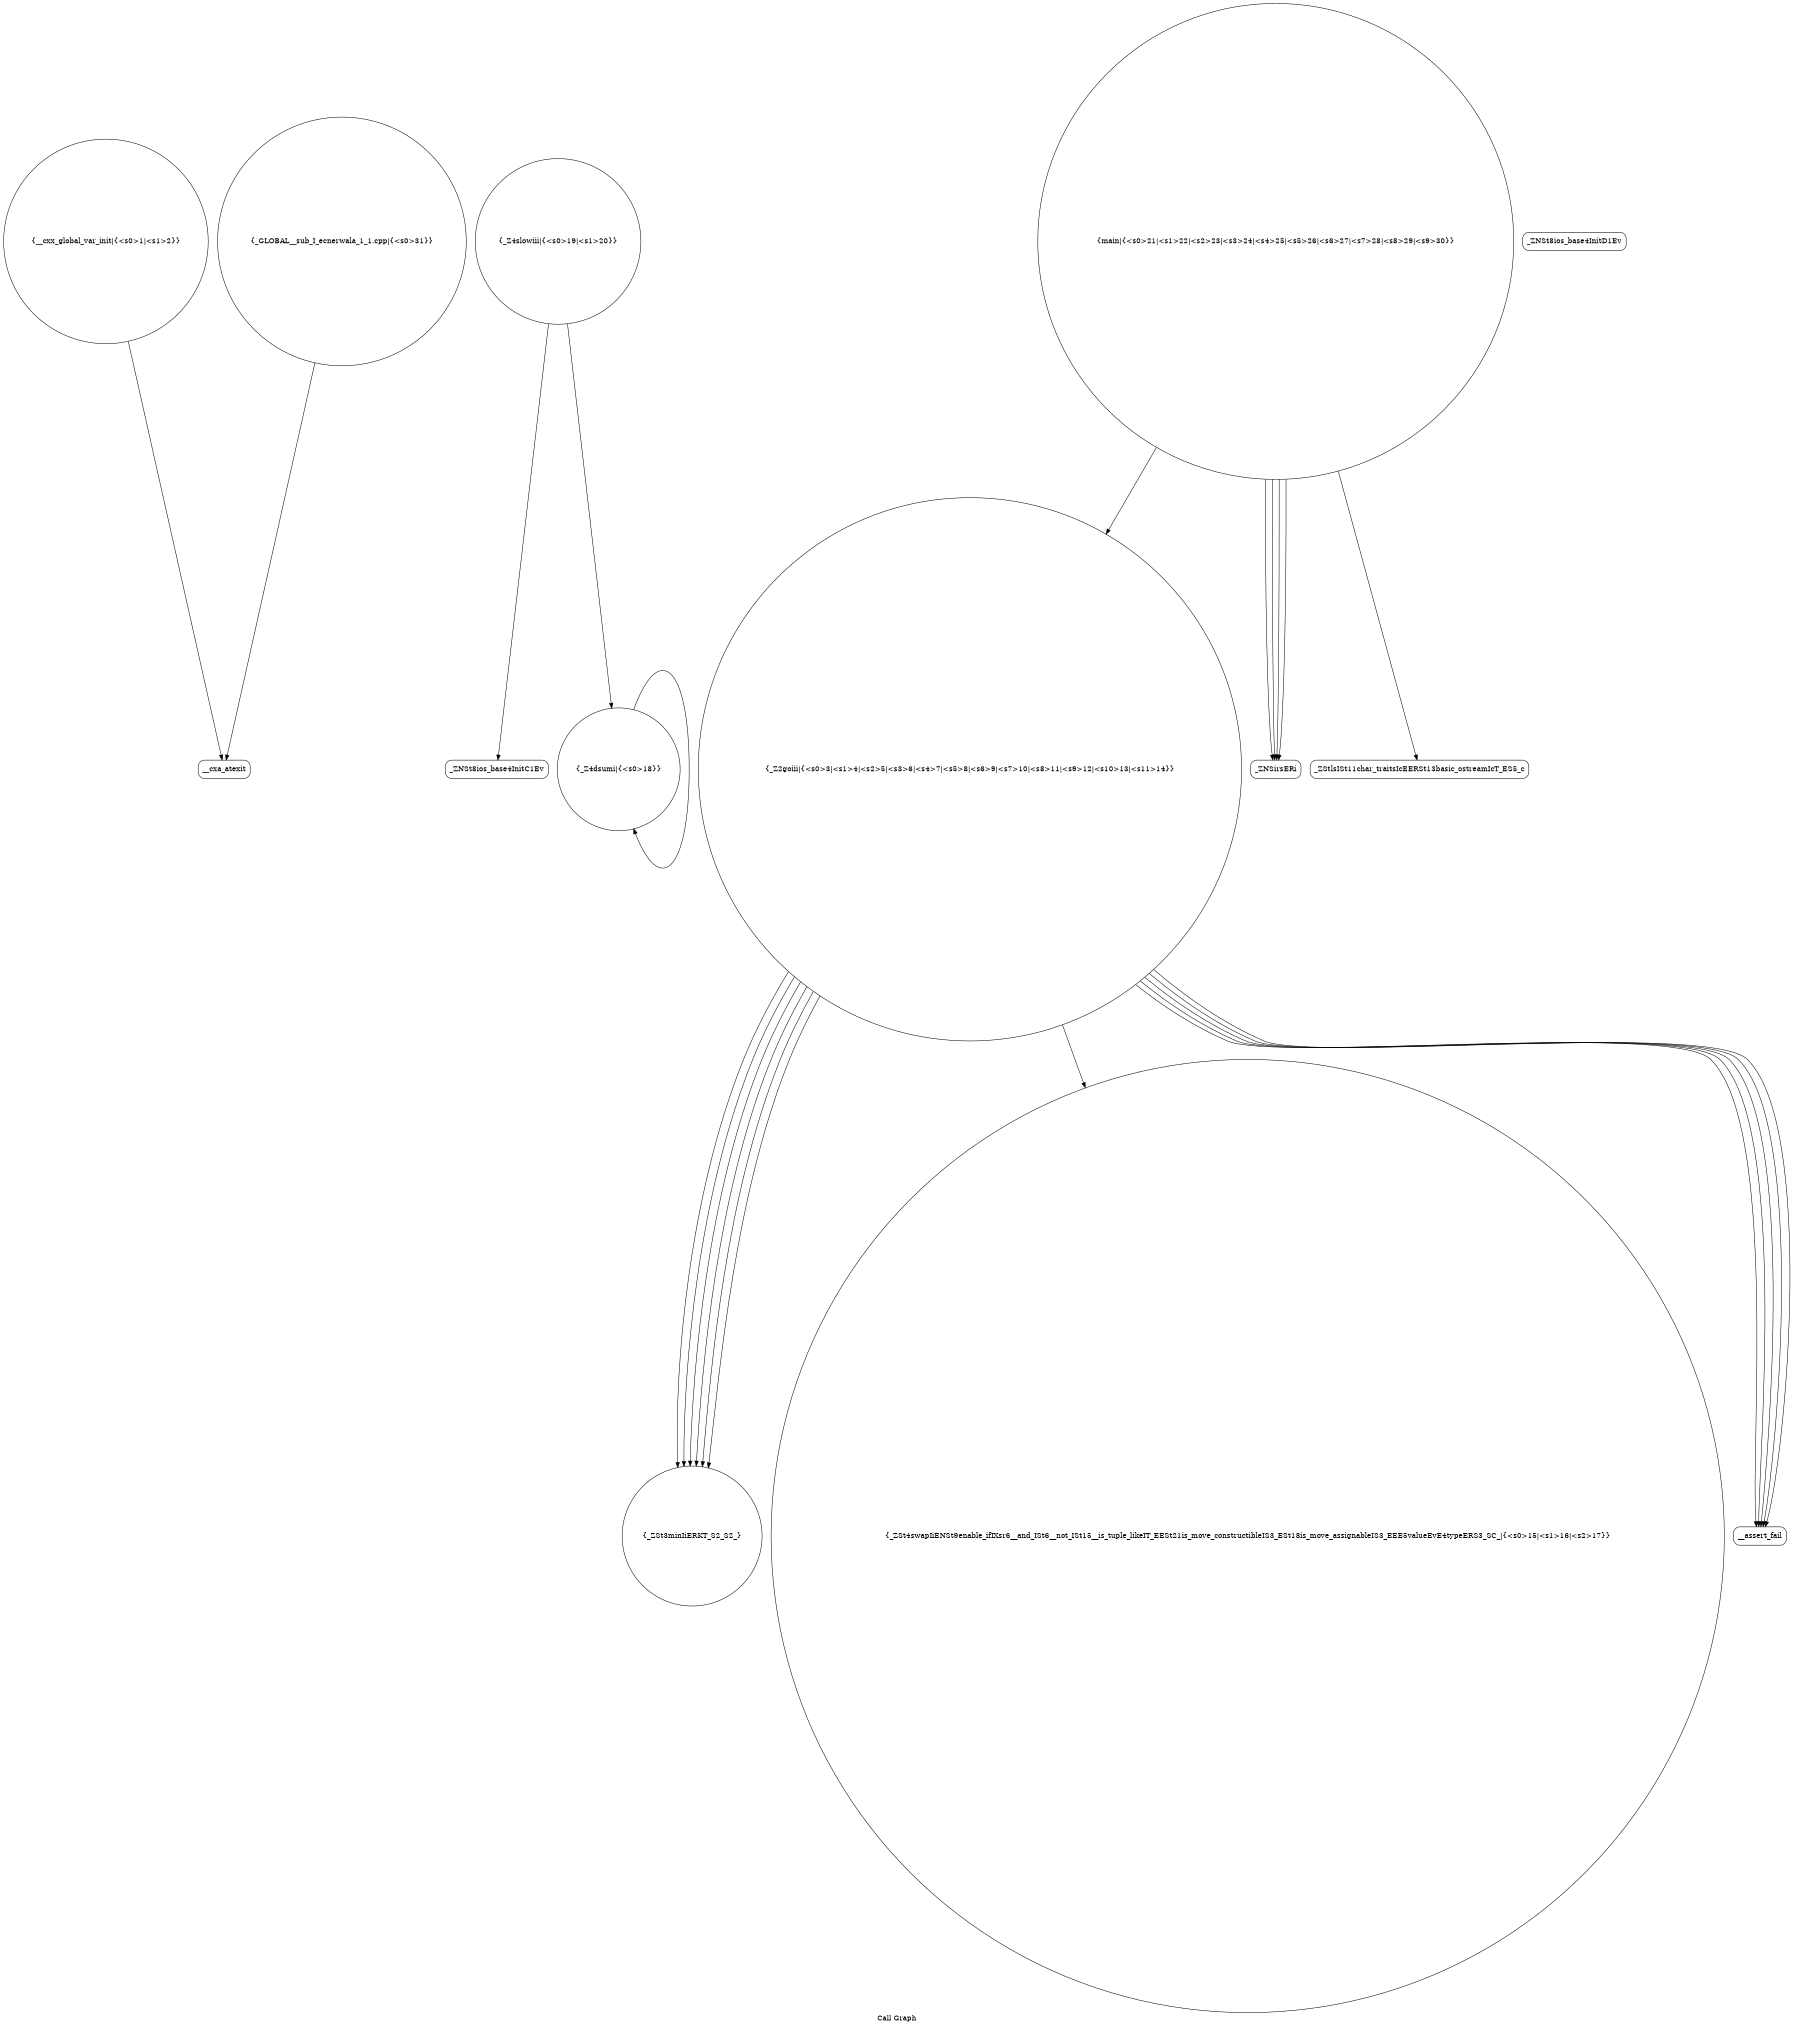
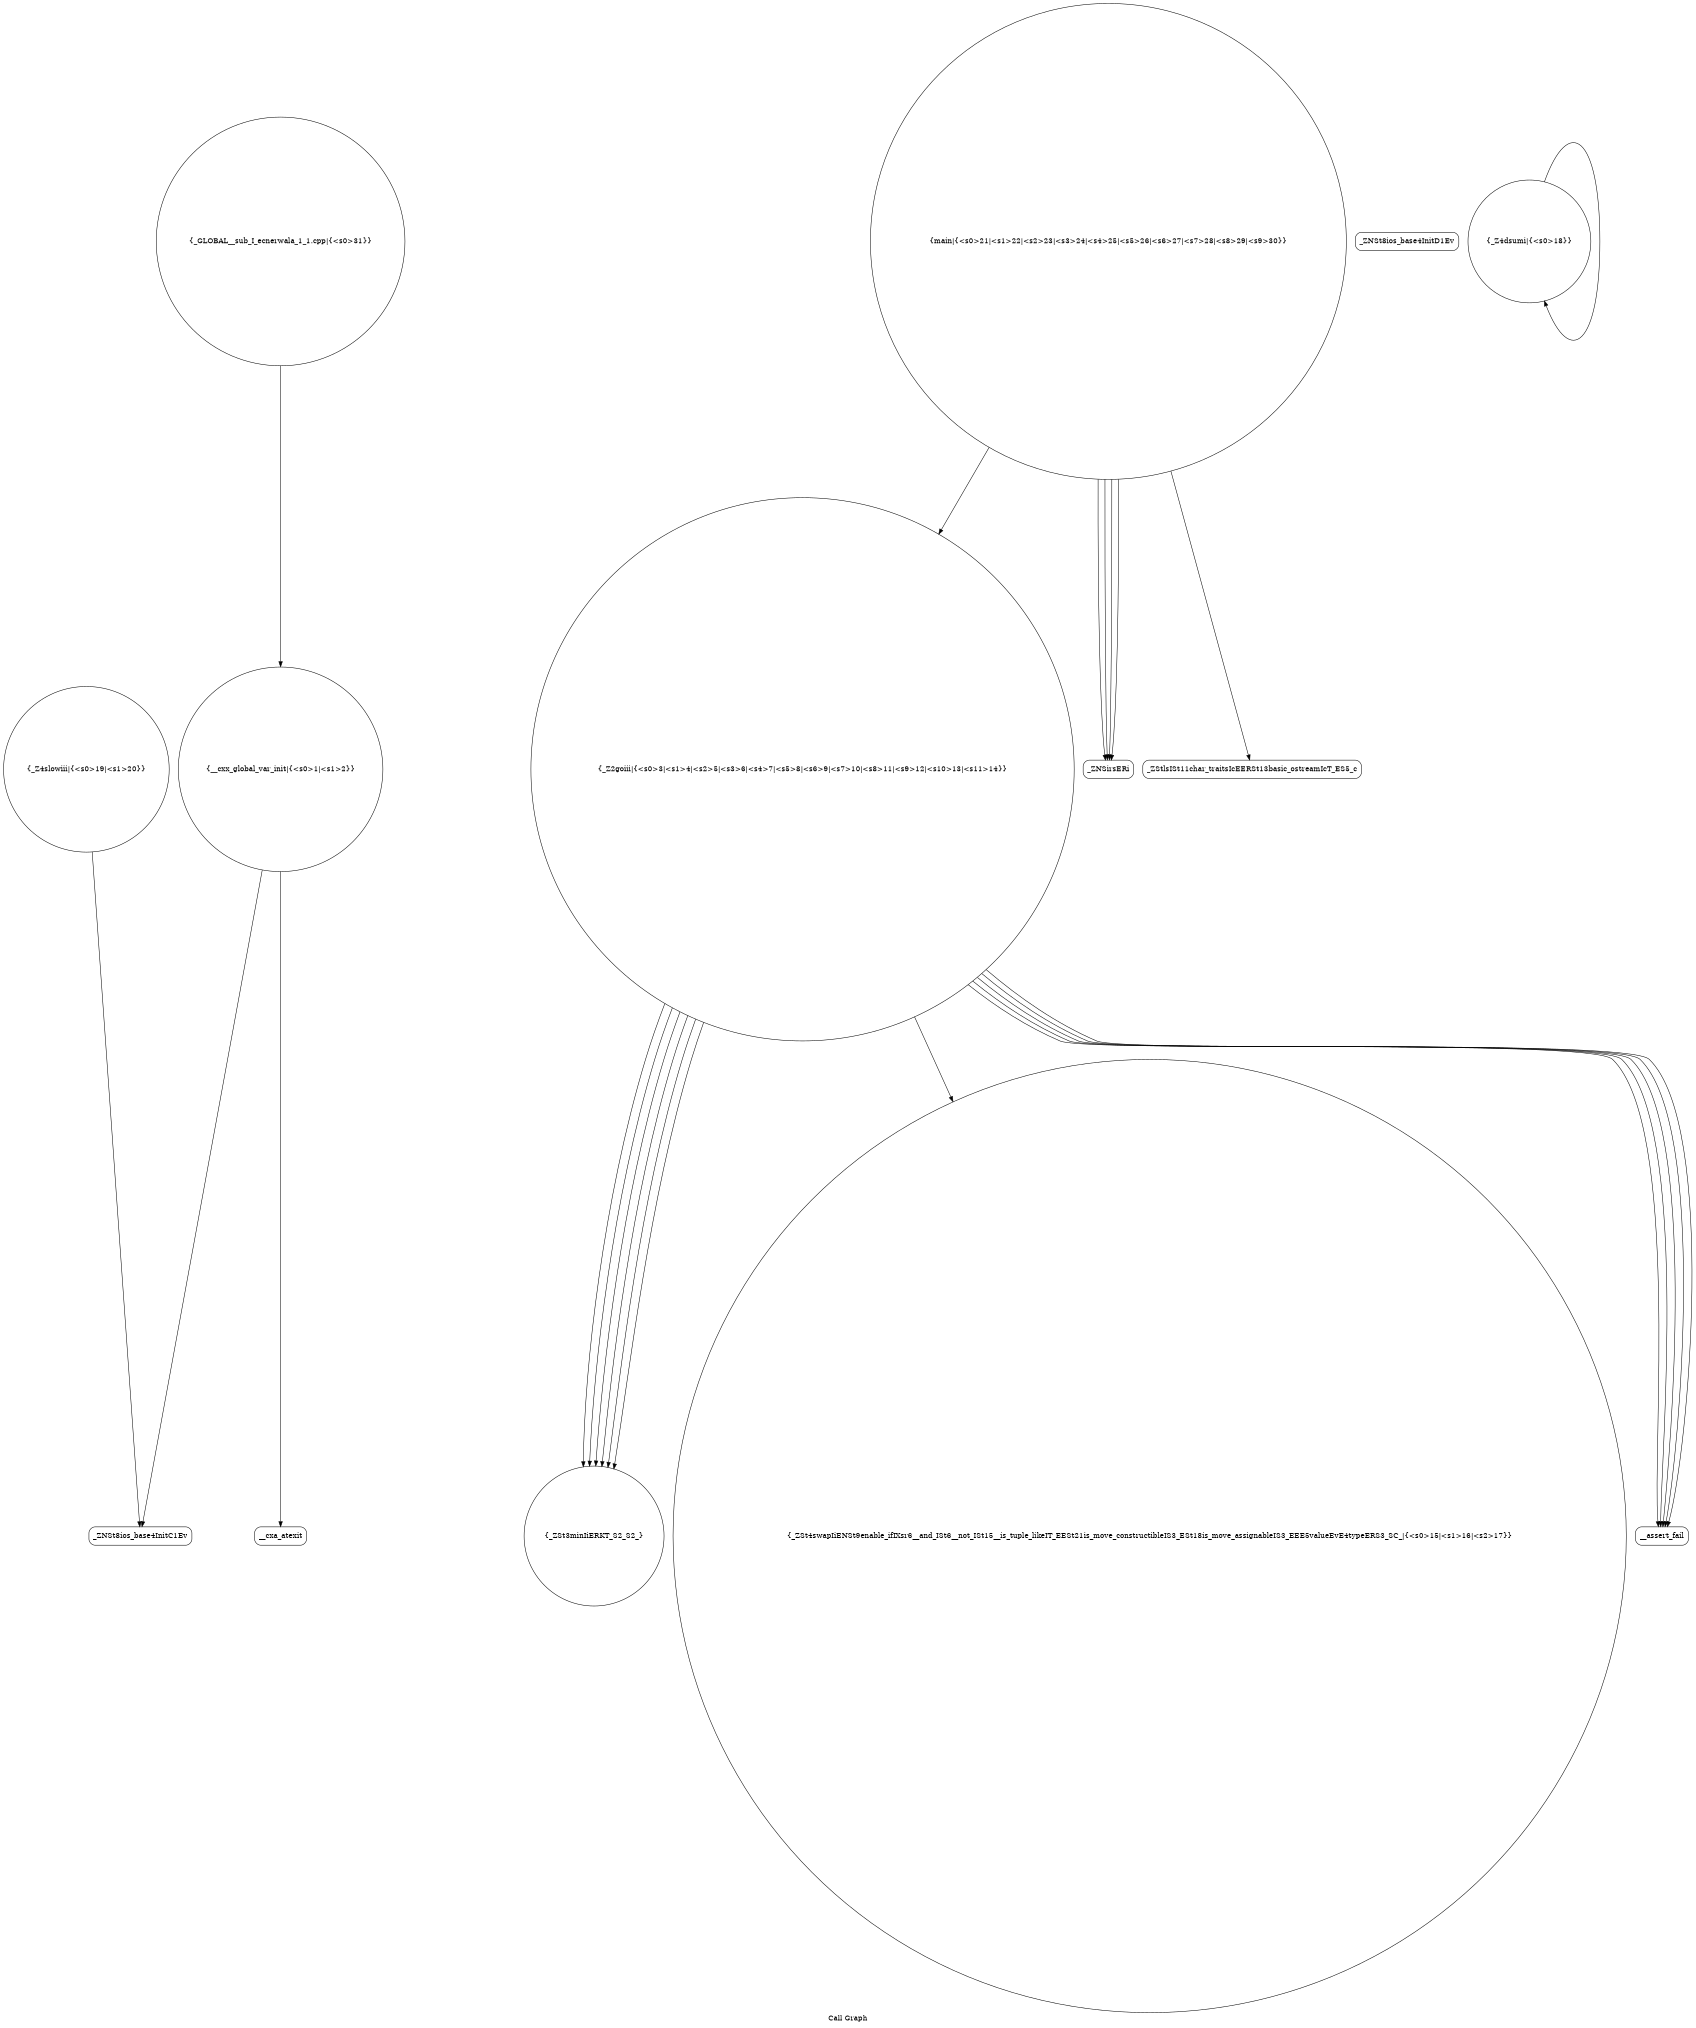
(589, 514) -> none
(271, 559) -> (281, 514)
none -> (203, 1196)
